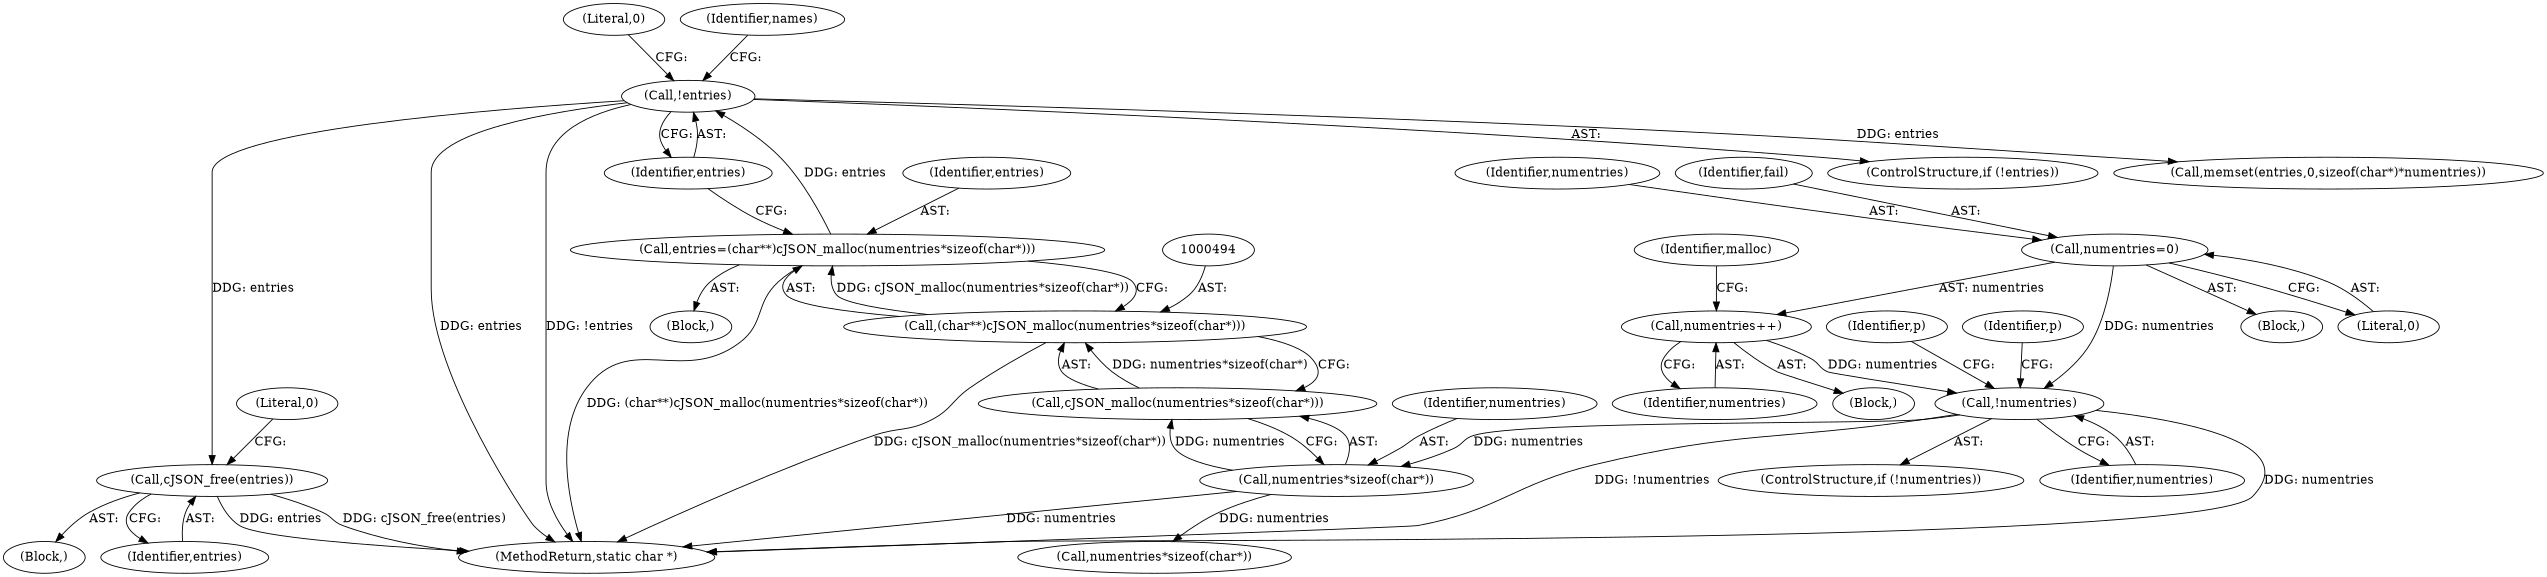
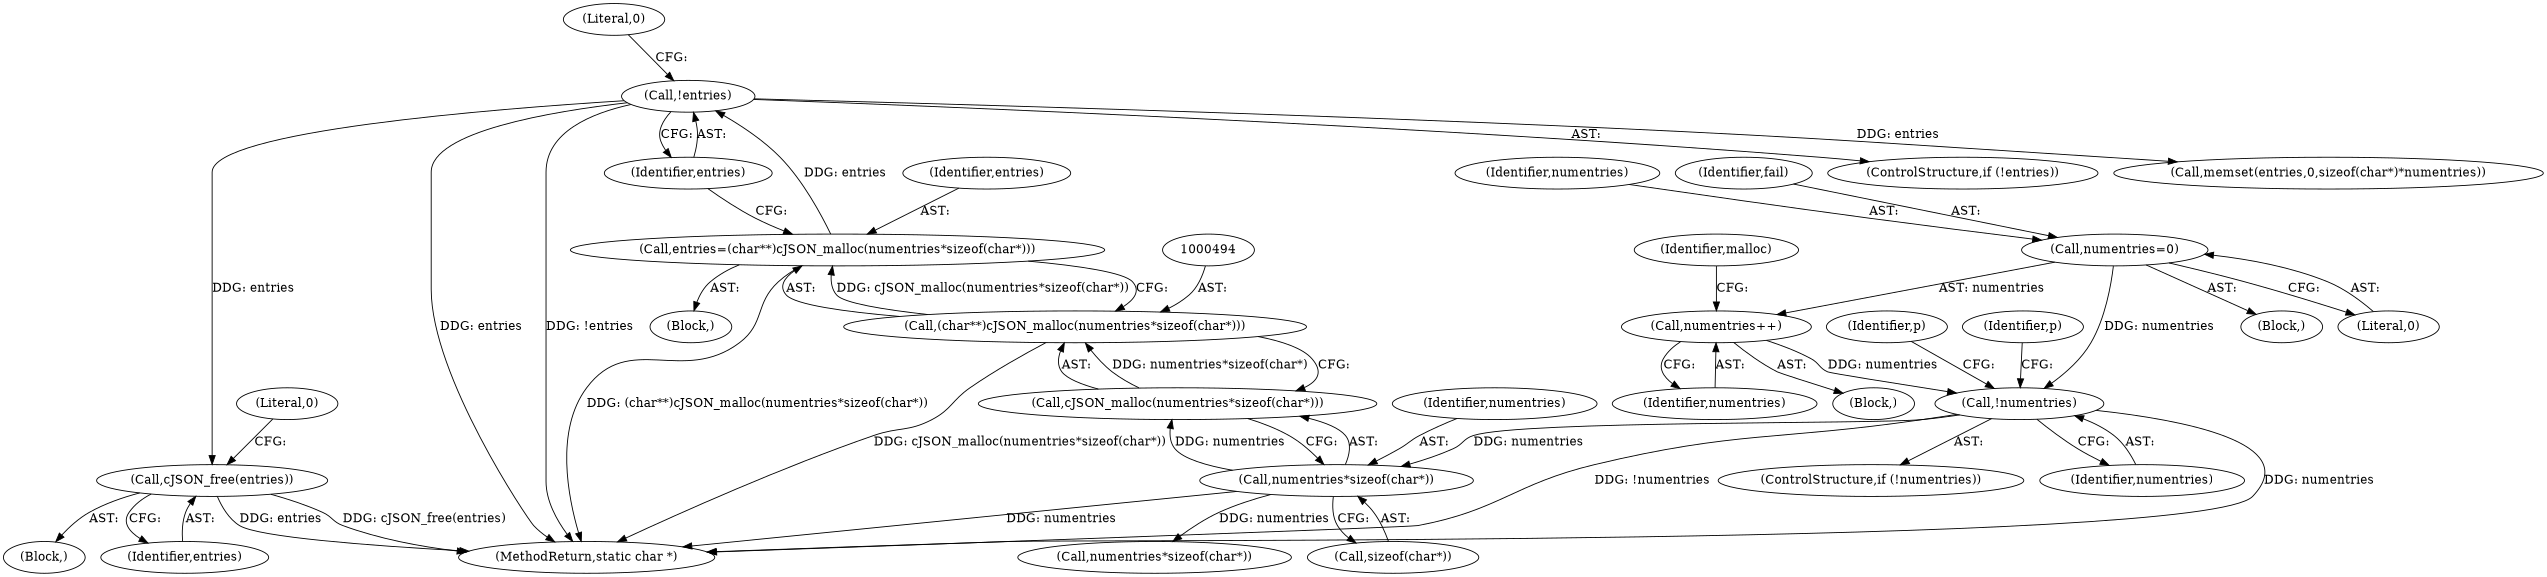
(762, 19) -> none
none -> (1393, 557)
